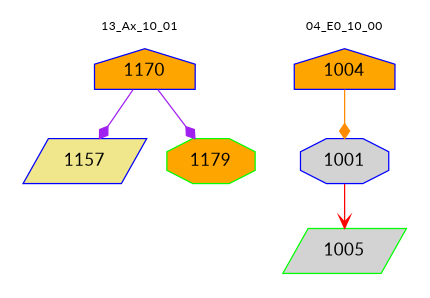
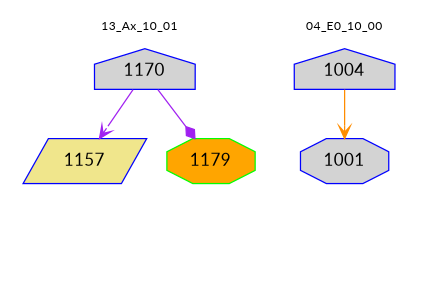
(145, 71) -> (145, 71)
(345, 71) -> (345, 71)
(120, 108) -> (120, 108)
(345, 108) -> (345, 108)
(345, 251) -> none
